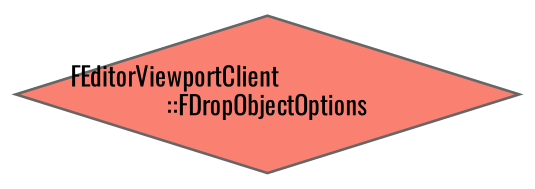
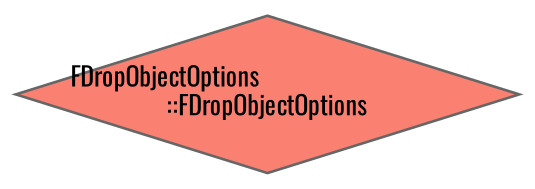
(267, 94) -> (267, 94)
